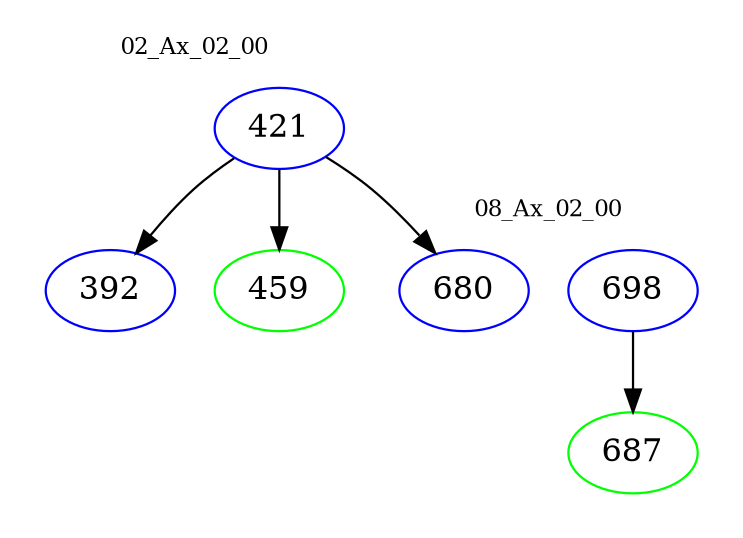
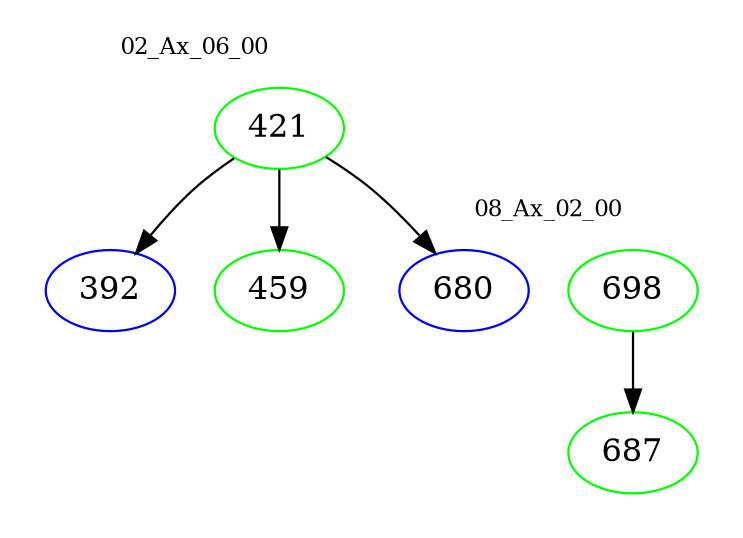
(195, 48) -> (195, 48)
(279, 128) -> (279, 128)
(633, 291) -> (633, 291)
